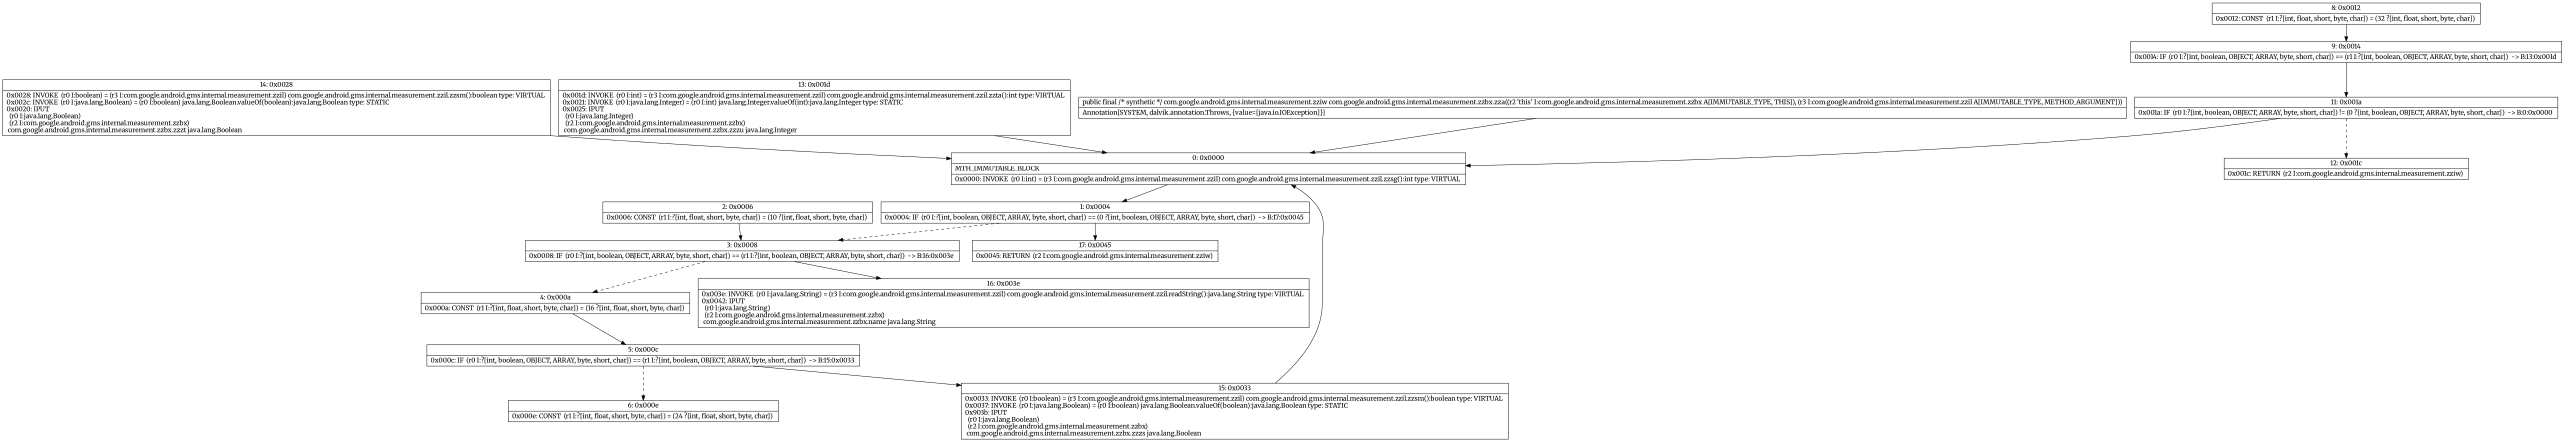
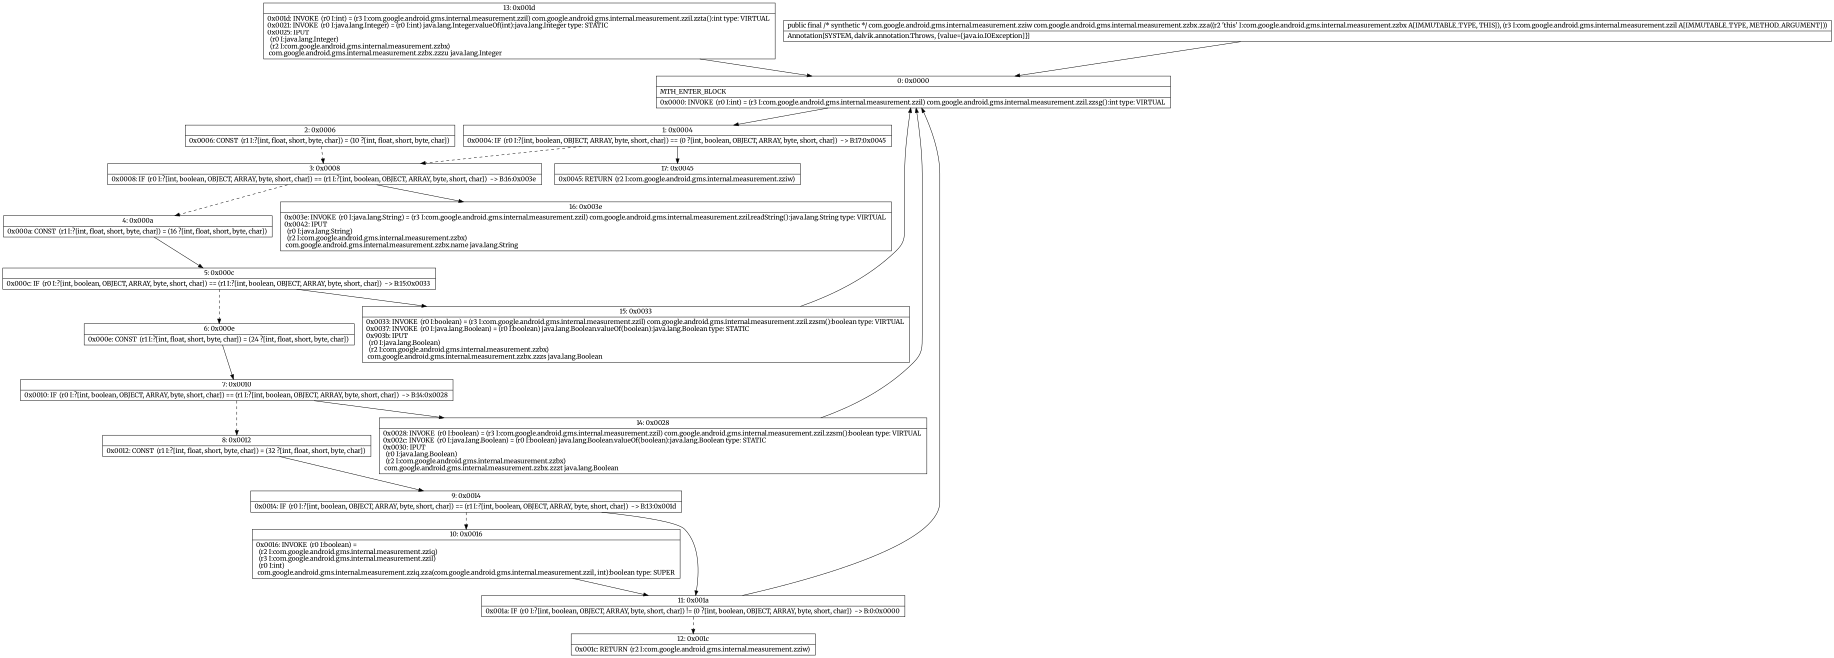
(30, 109) -> (406, 447)
(997, 169) -> (693, 92)
(740, 229) -> (322, 153)
none -> (237, 390)
none -> (466, 554)
